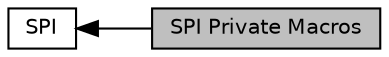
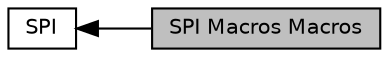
(266, 29) -> (266, 29)
